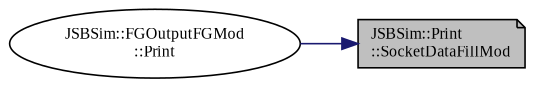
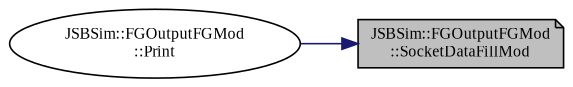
(442, 44) -> (461, 44)
